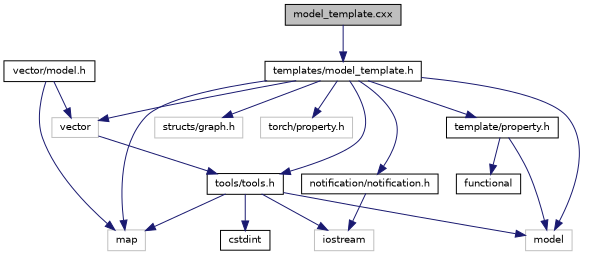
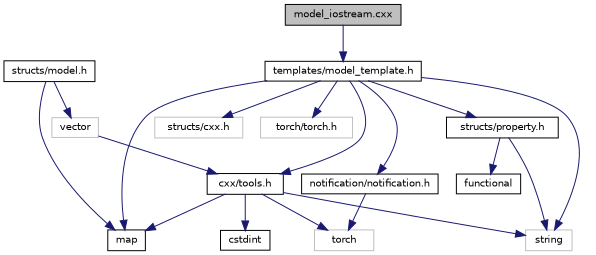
(343, 15) -> (343, 15)
(49, 71) -> (49, 71)
(216, 96) -> none
(199, 128) -> (199, 128)
(307, 128) -> (307, 128)
(502, 128) -> (502, 128)
(245, 184) -> (245, 184)
(127, 240) -> (127, 240)
(344, 240) -> (344, 240)
(549, 240) -> (549, 240)
